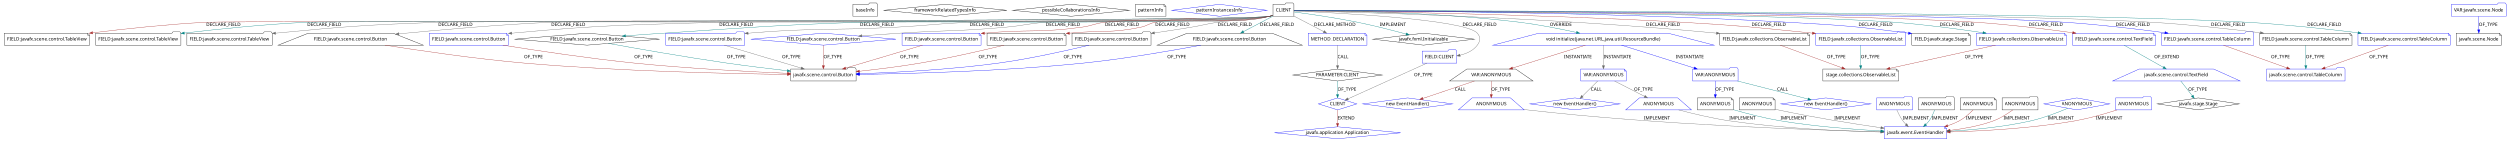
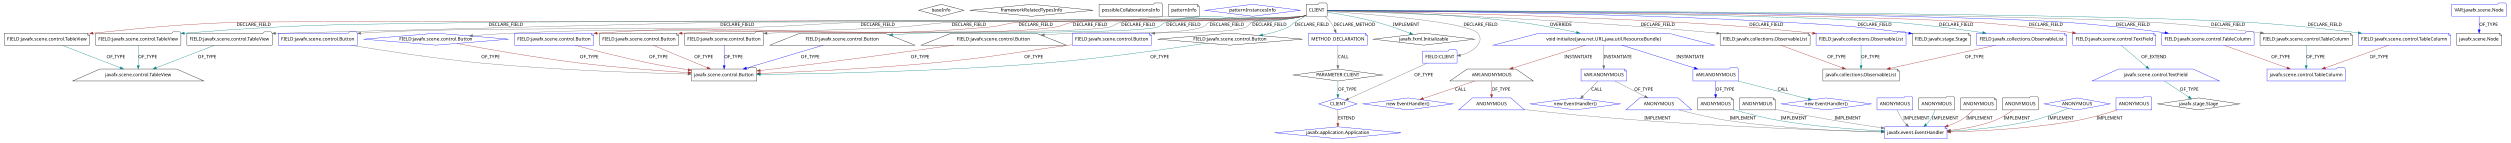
(865, 10) -> (941, 10)
(1071, 10) -> (1131, 10)
none -> (138, 75)
(1861, 75) -> (1861, 75)
